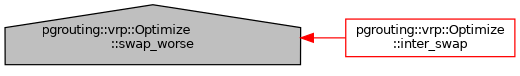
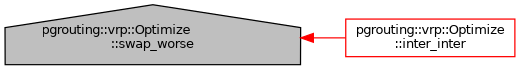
(430, 38) -> (430, 38)
